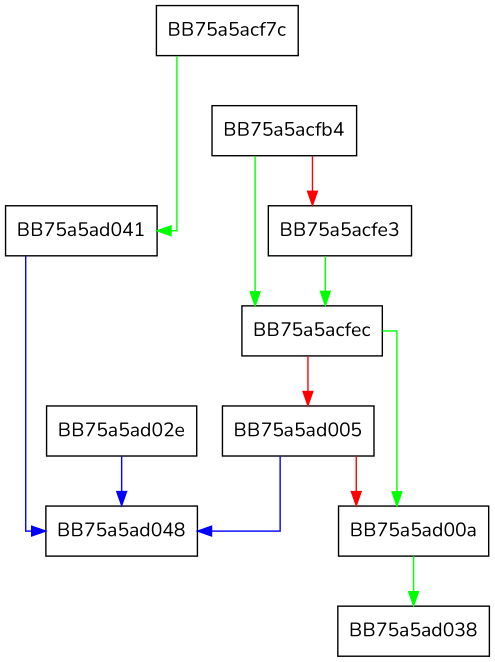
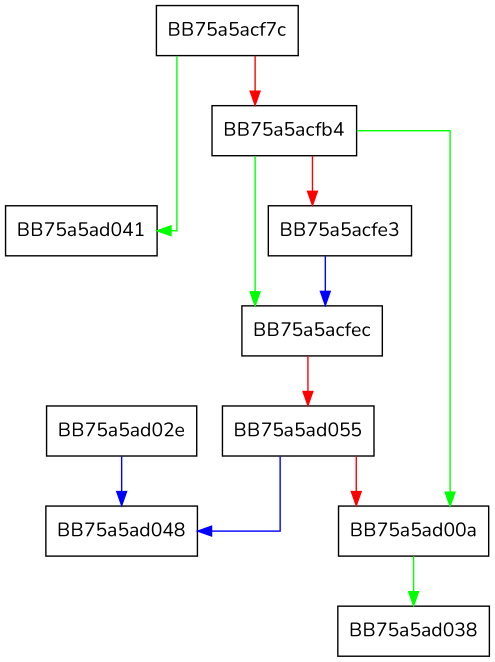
none -> (255, 74)
(325, 274) -> (325, 274)
(26, 396) -> none
(397, 404) -> (450, 265)
(298, 431) -> (298, 431)
